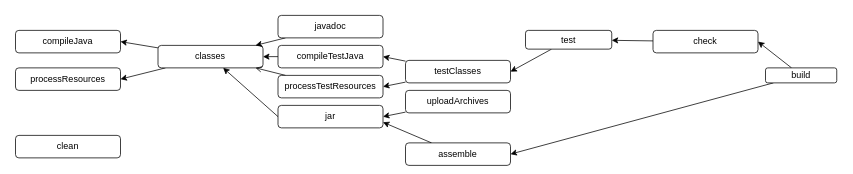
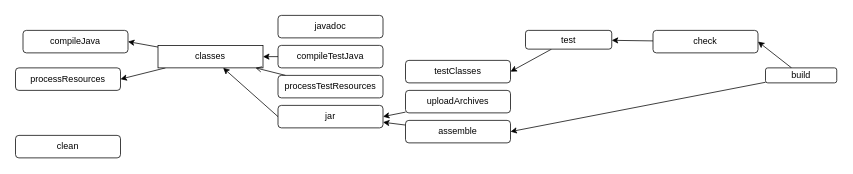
(68, 42) -> (75, 42)
(271, 42) -> none
(210, 57) -> (210, 57)
(396, 59) -> none
(396, 84) -> none
(458, 154) -> (458, 132)
